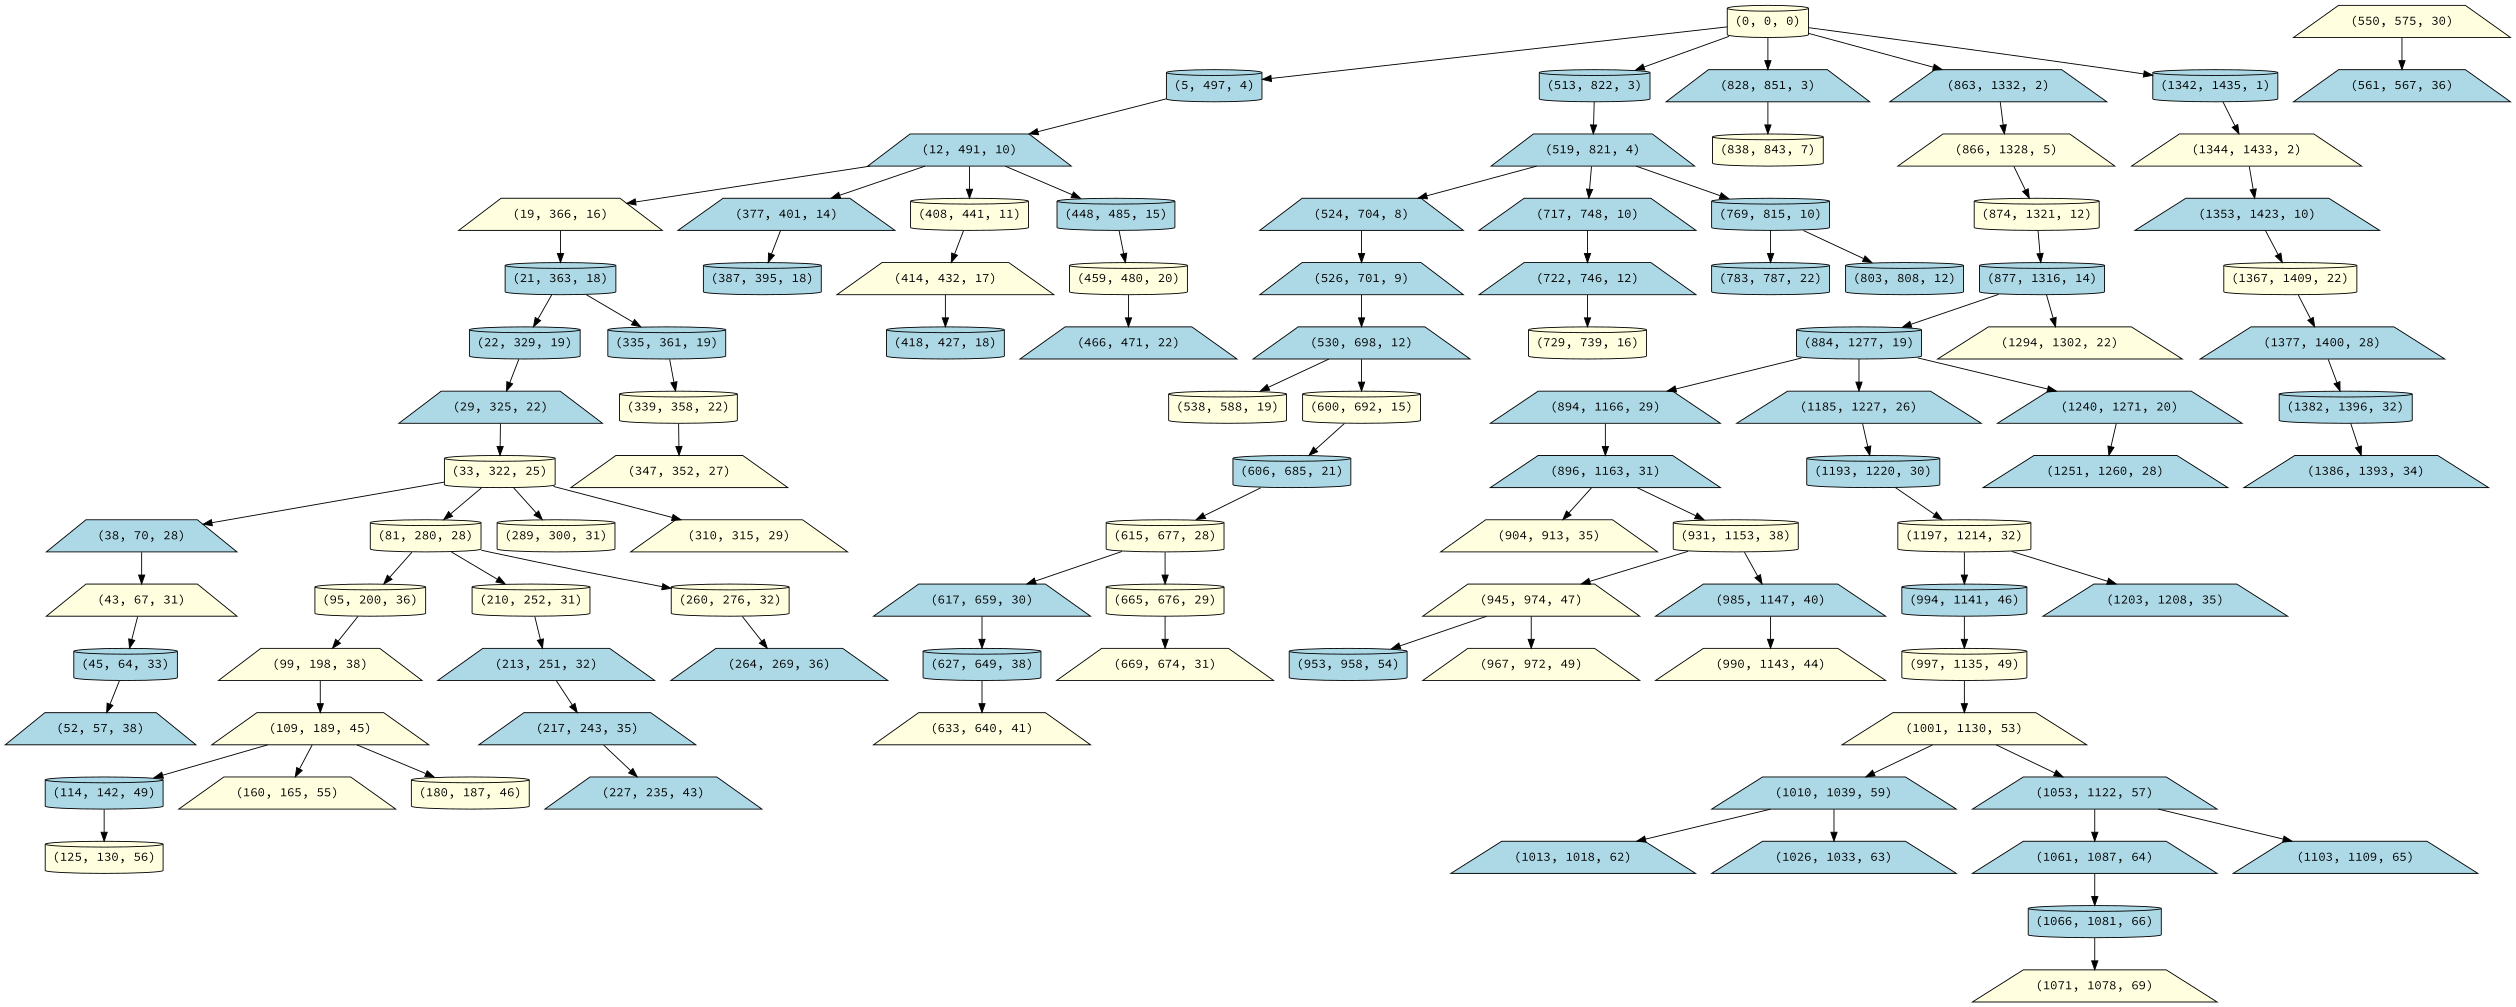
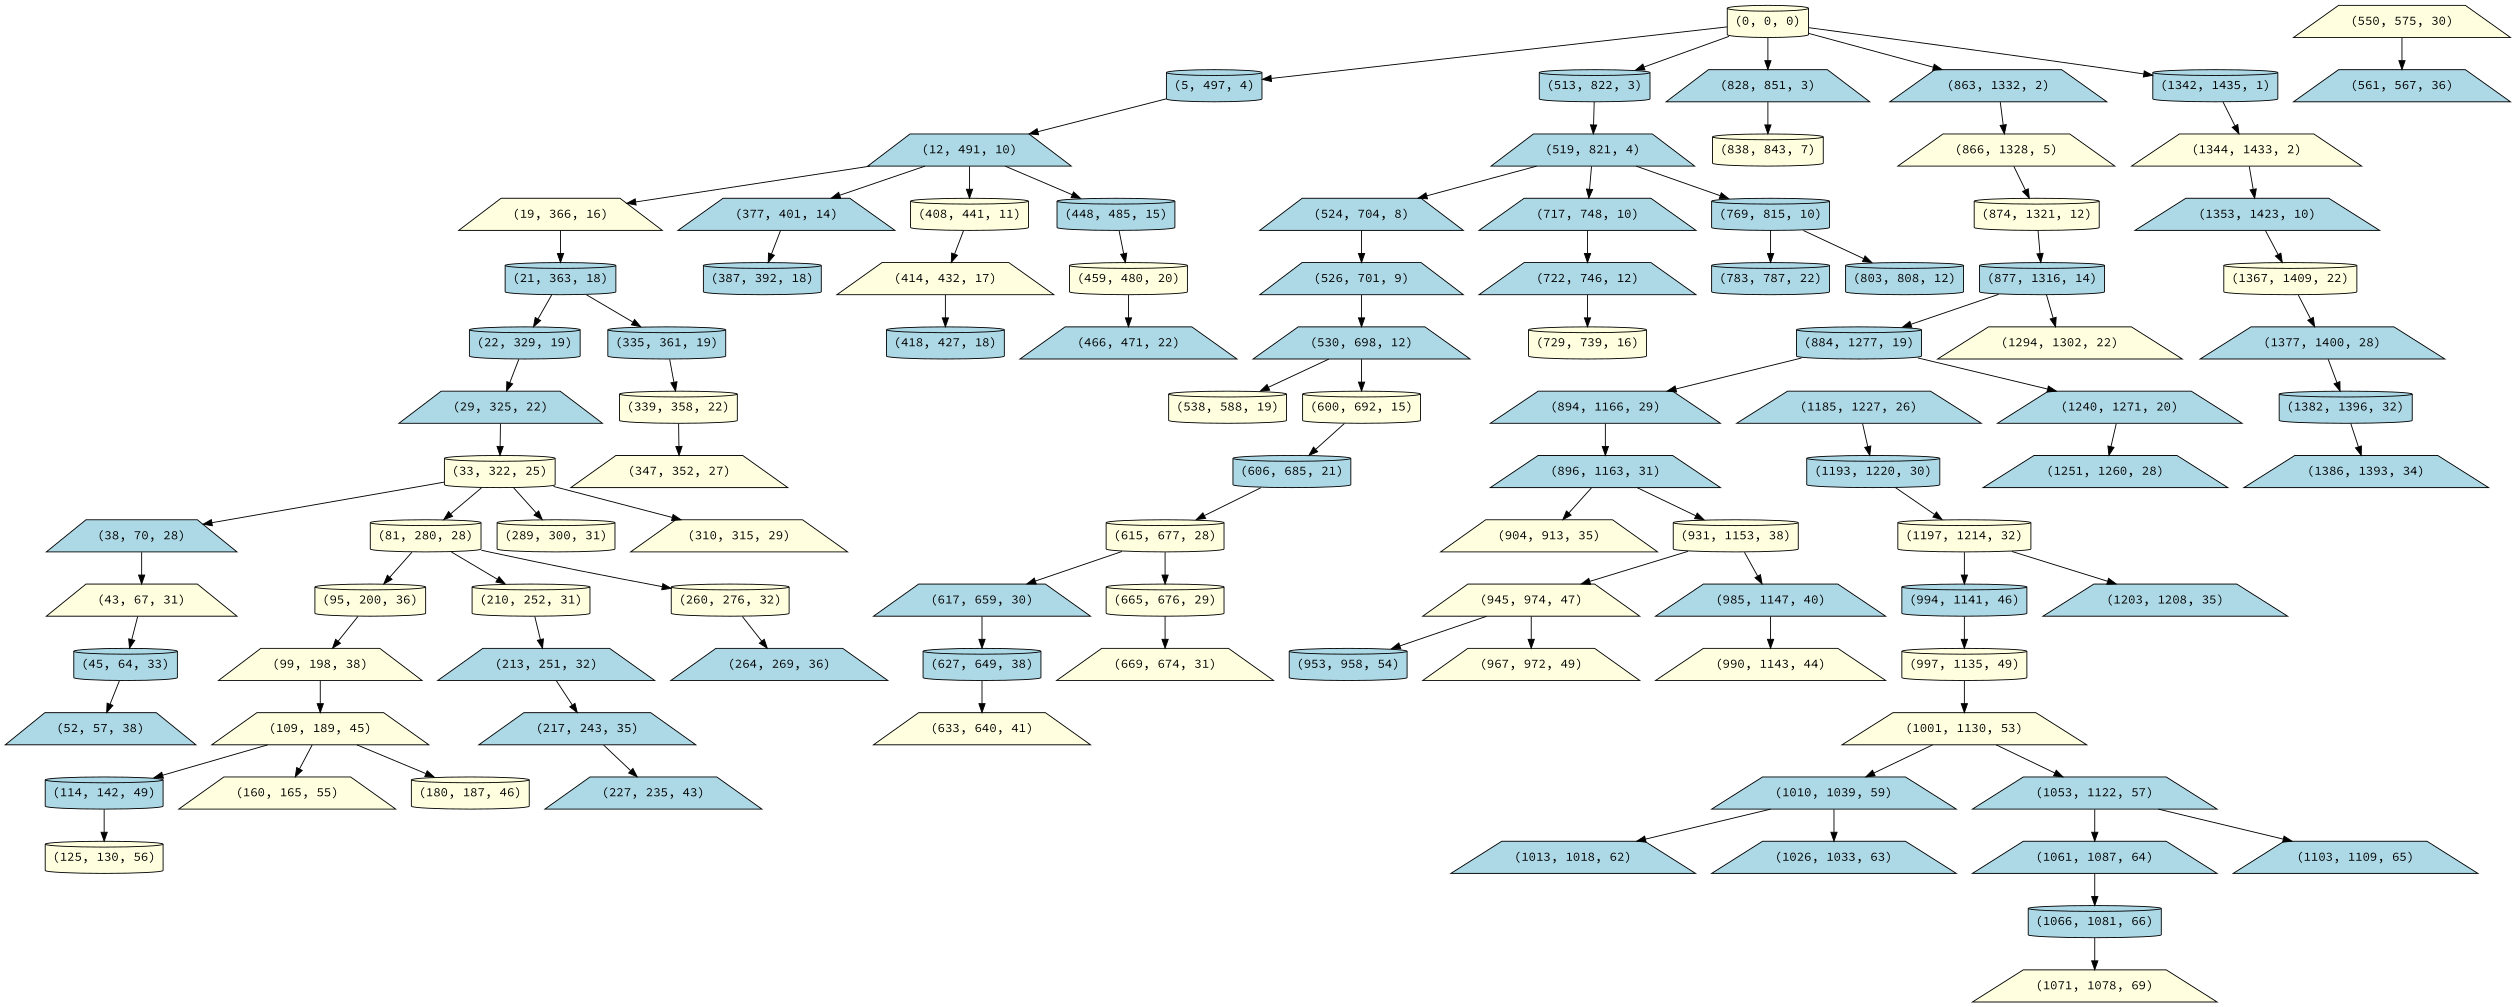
(762, 279) -> (762, 279)
(1859, 371) -> none
